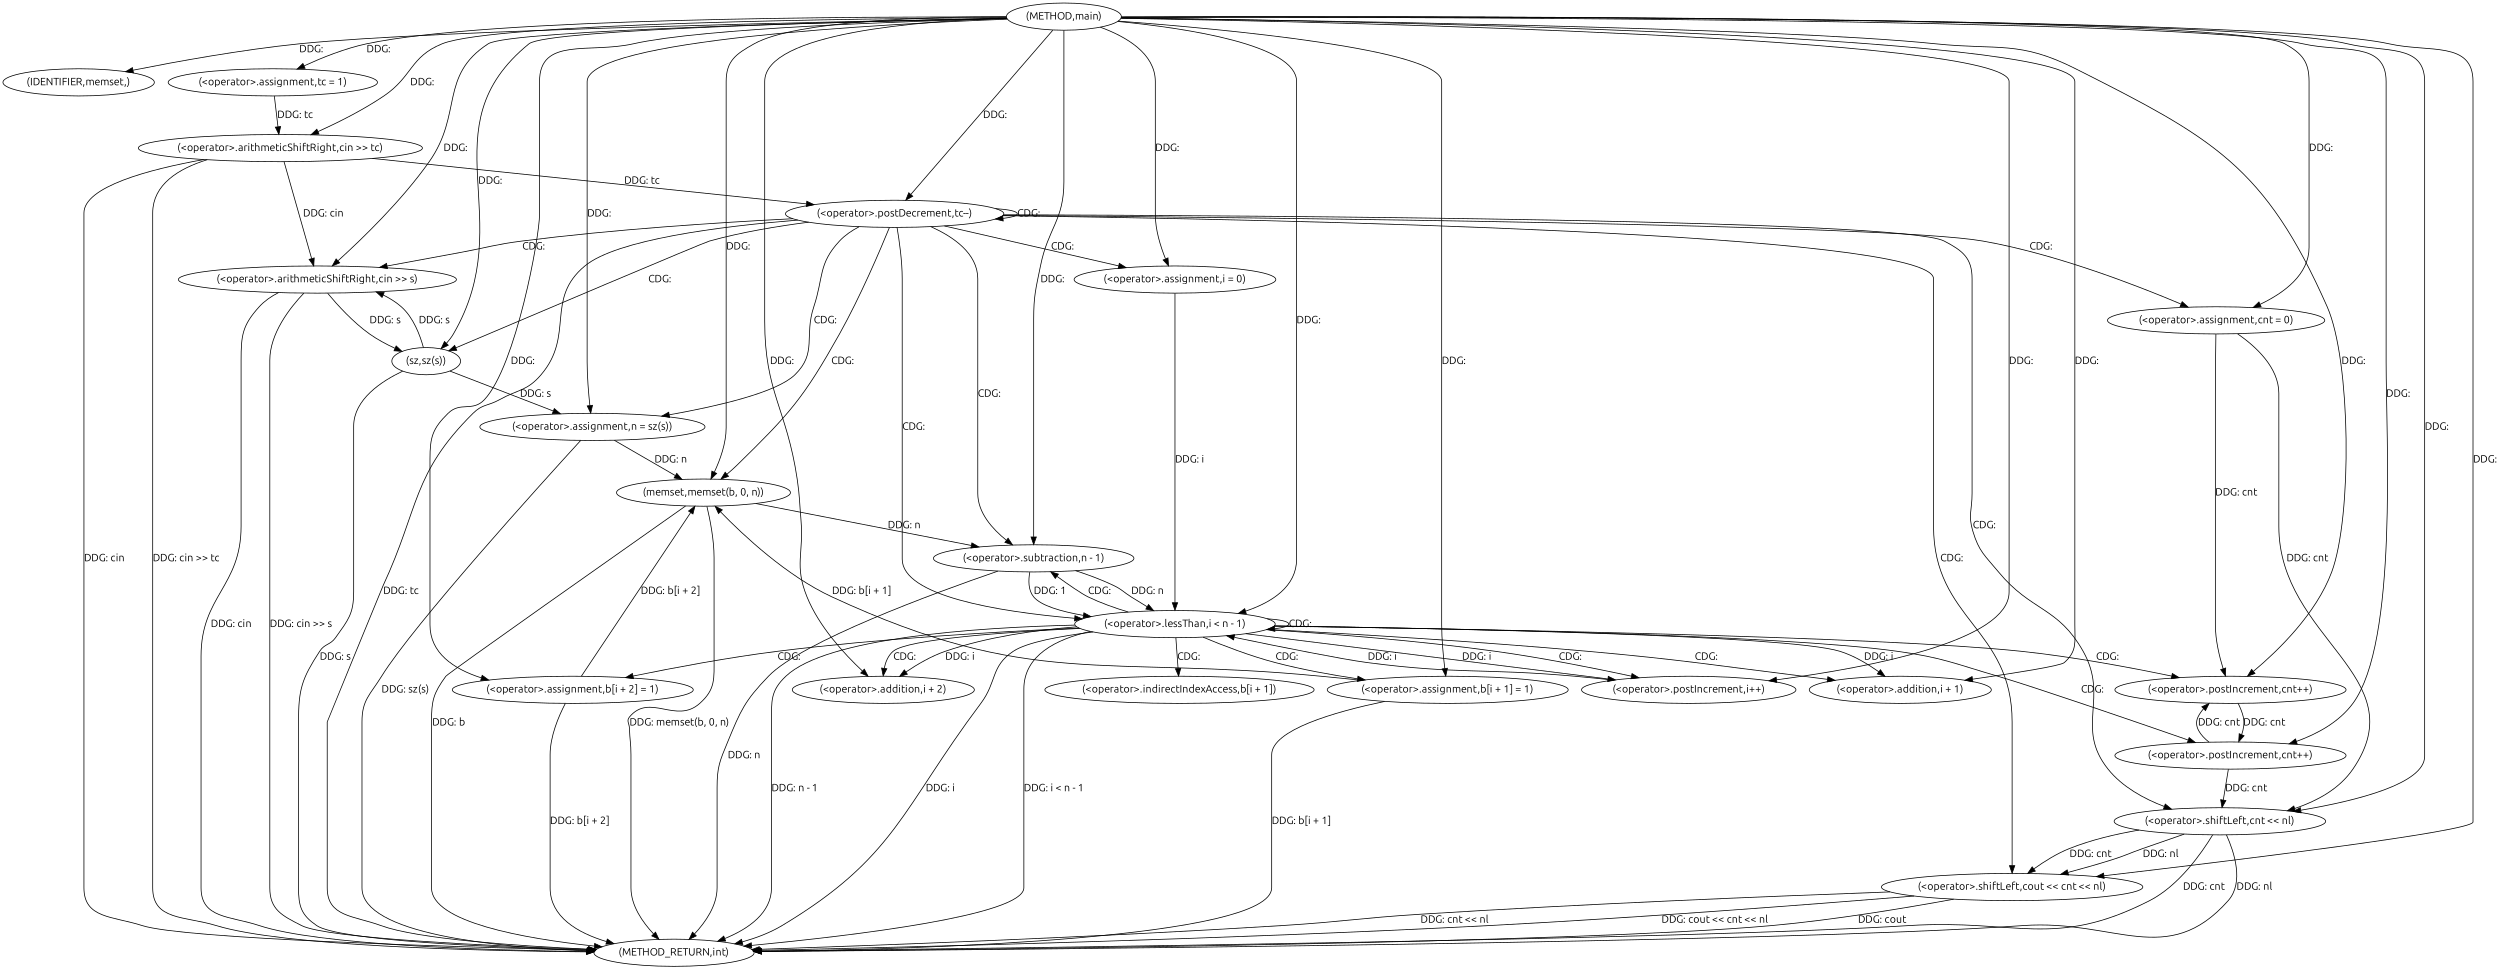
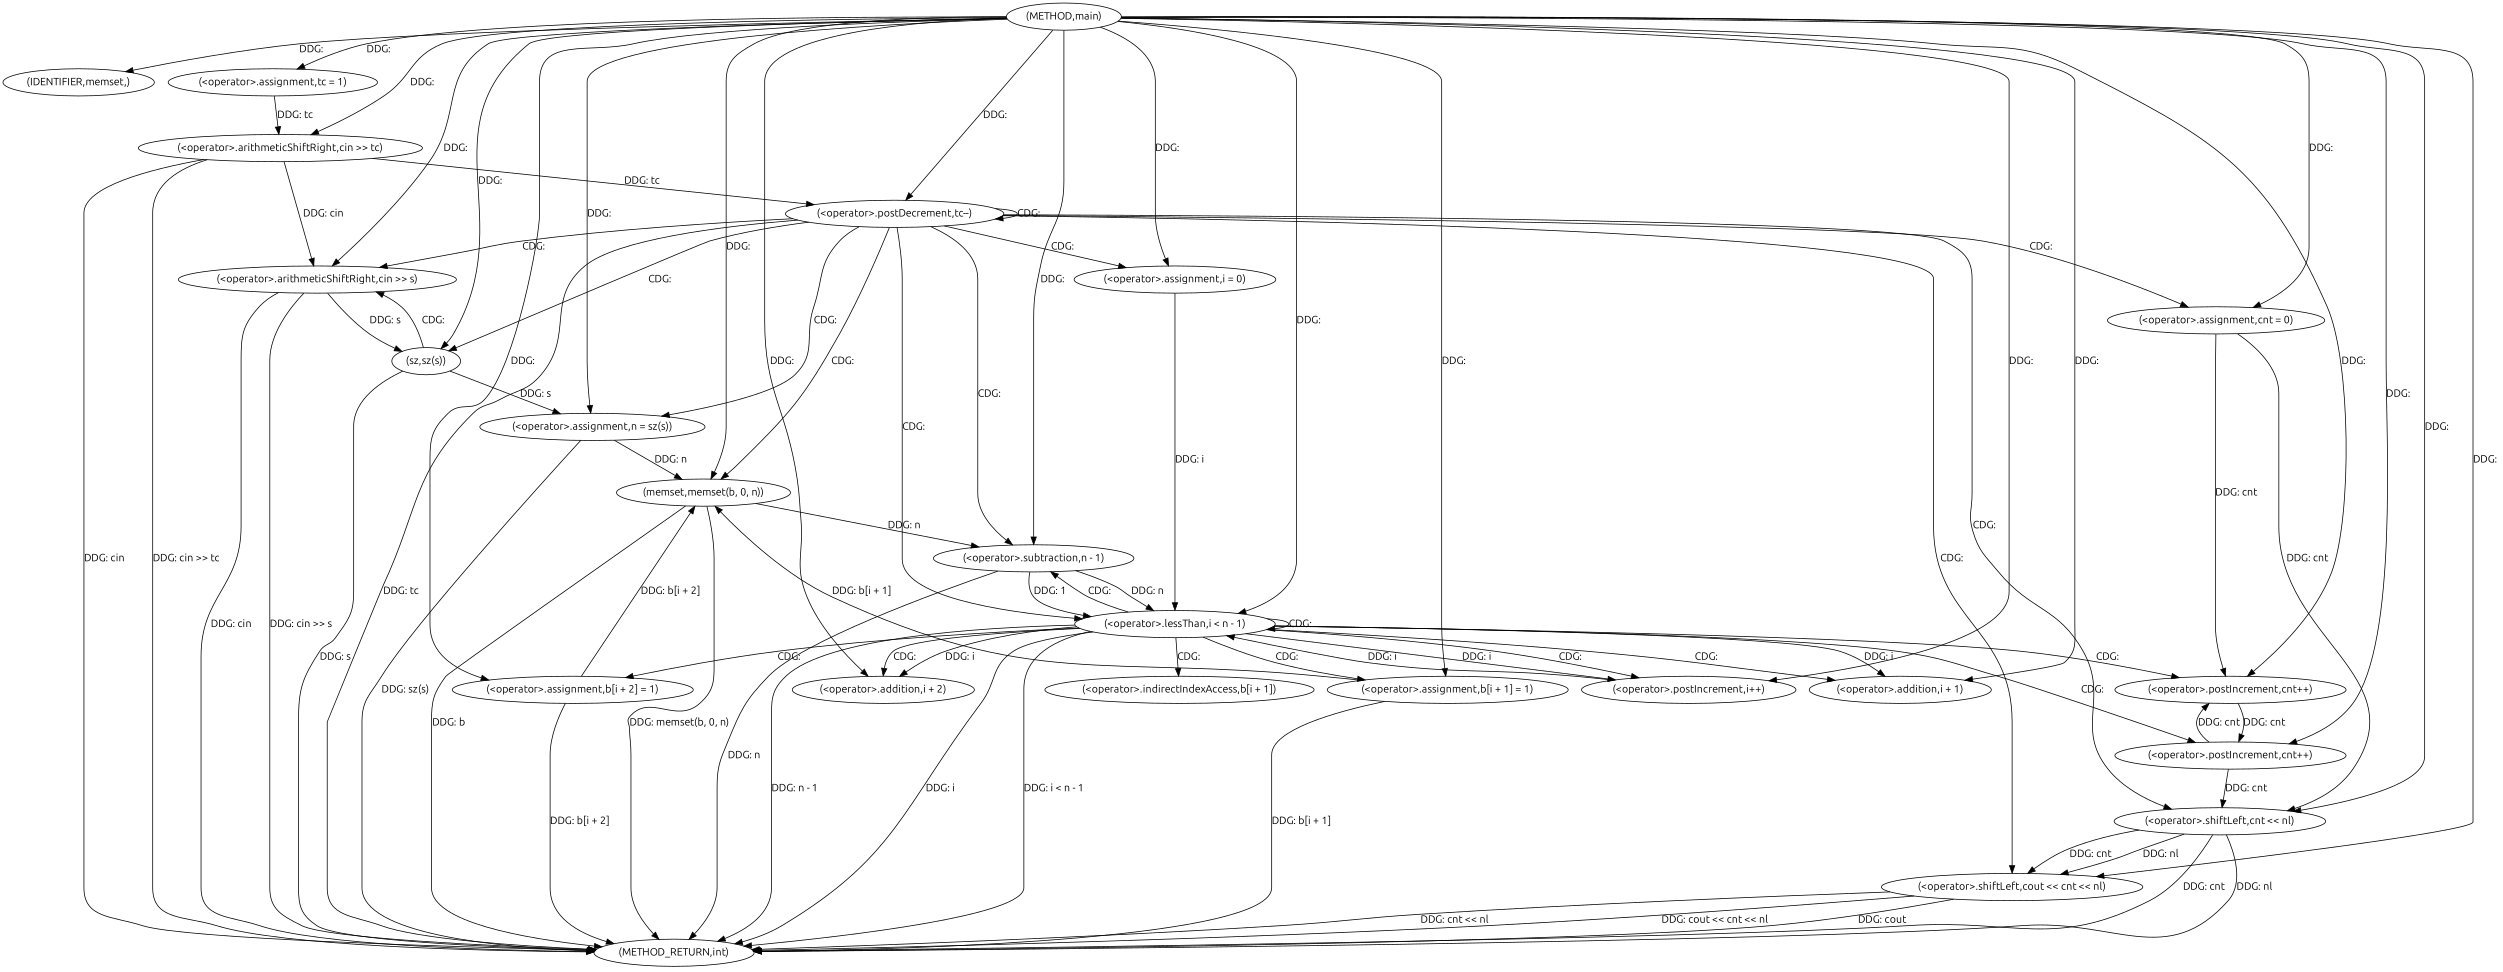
(435, 320) -> (435, 320)
